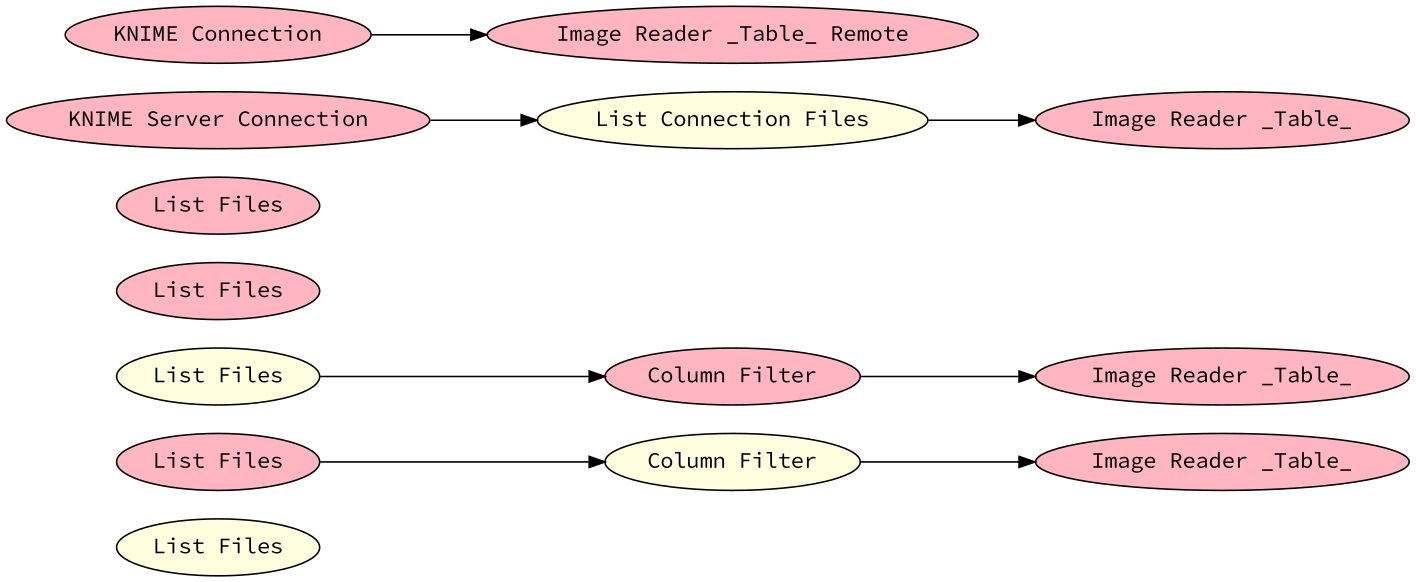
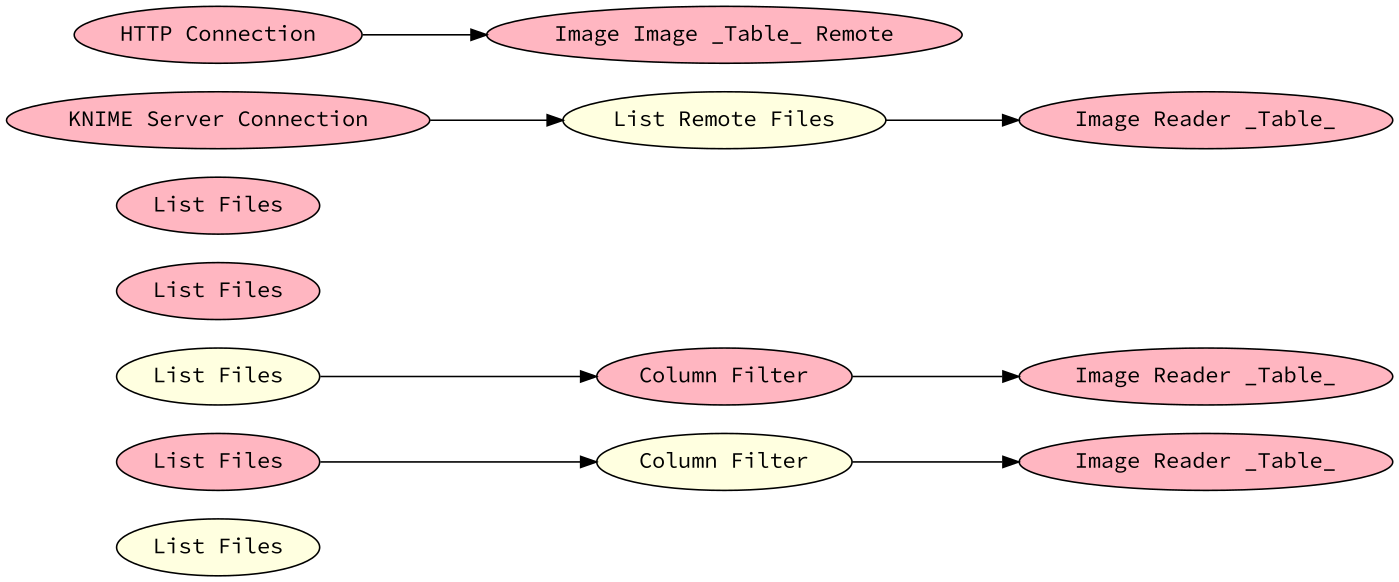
(218, 35) -> (218, 35)
(733, 35) -> (724, 35)
(733, 120) -> (724, 120)
